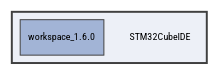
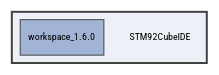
(161, 37) -> (161, 37)
